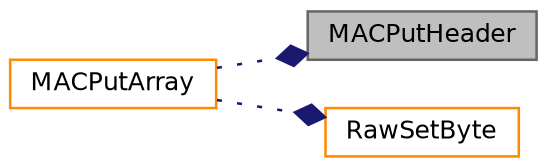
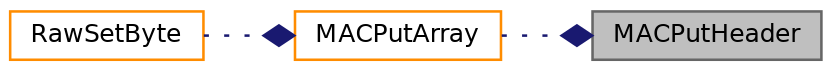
(256, 106) -> (233, 36)
